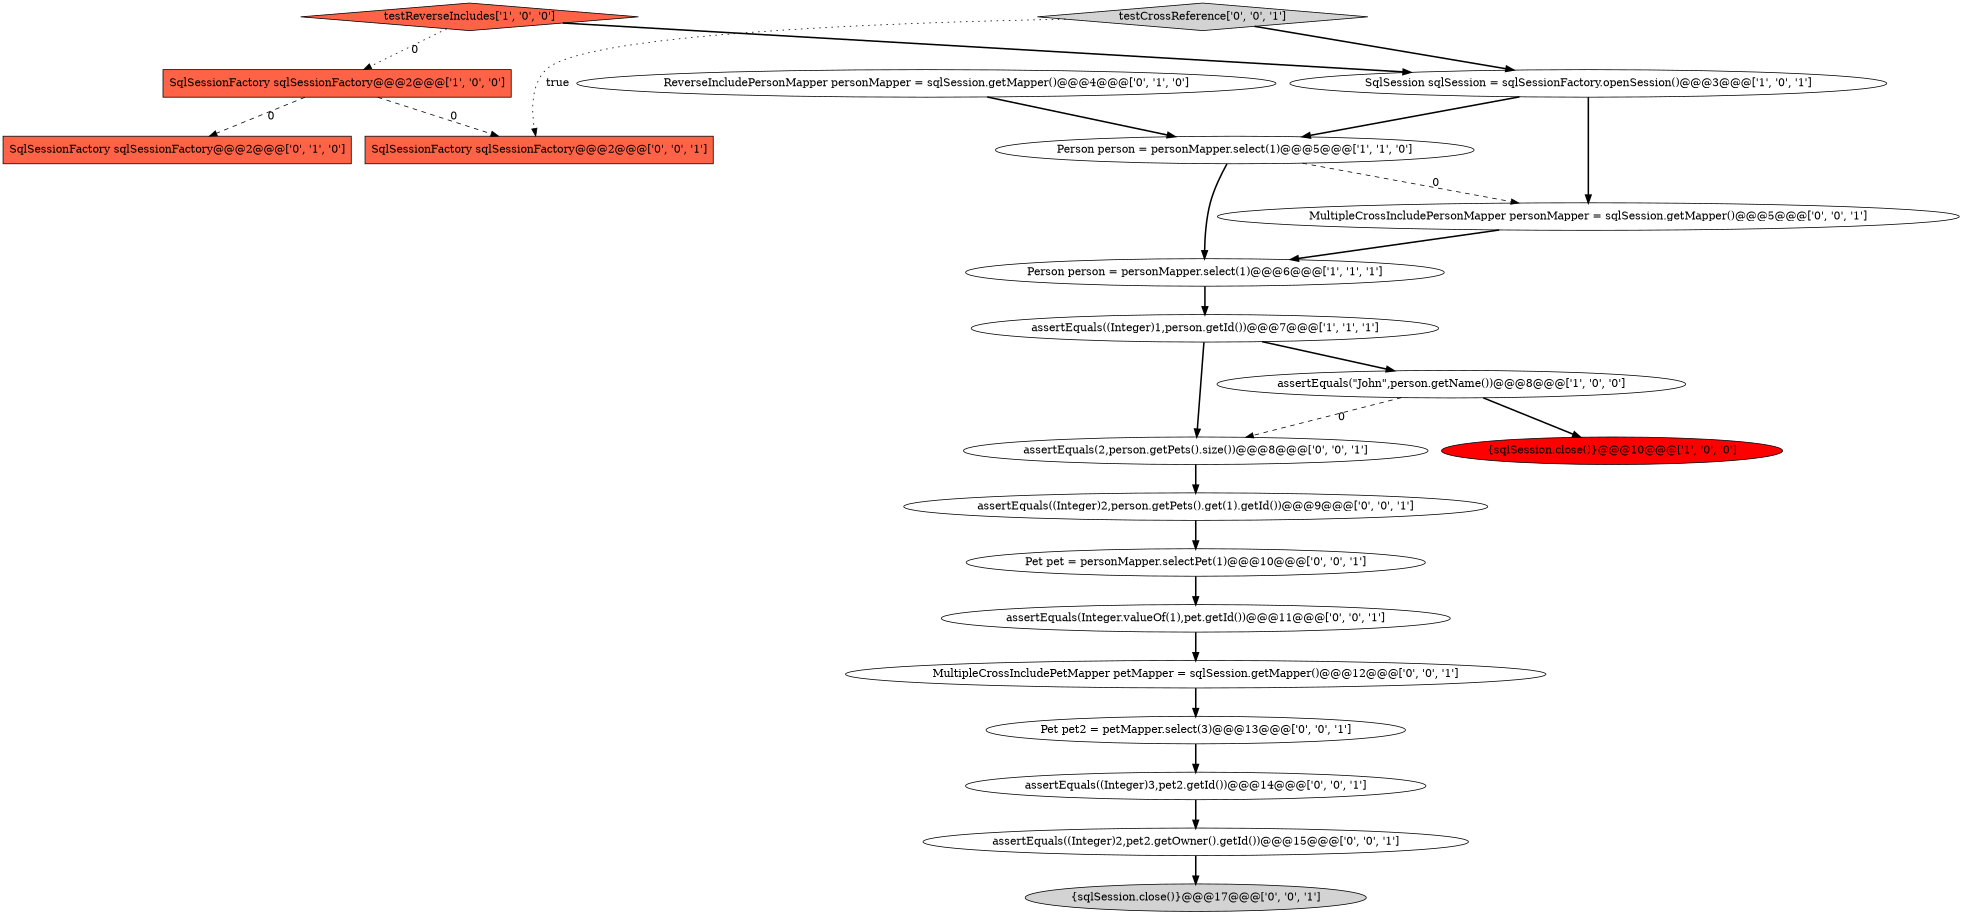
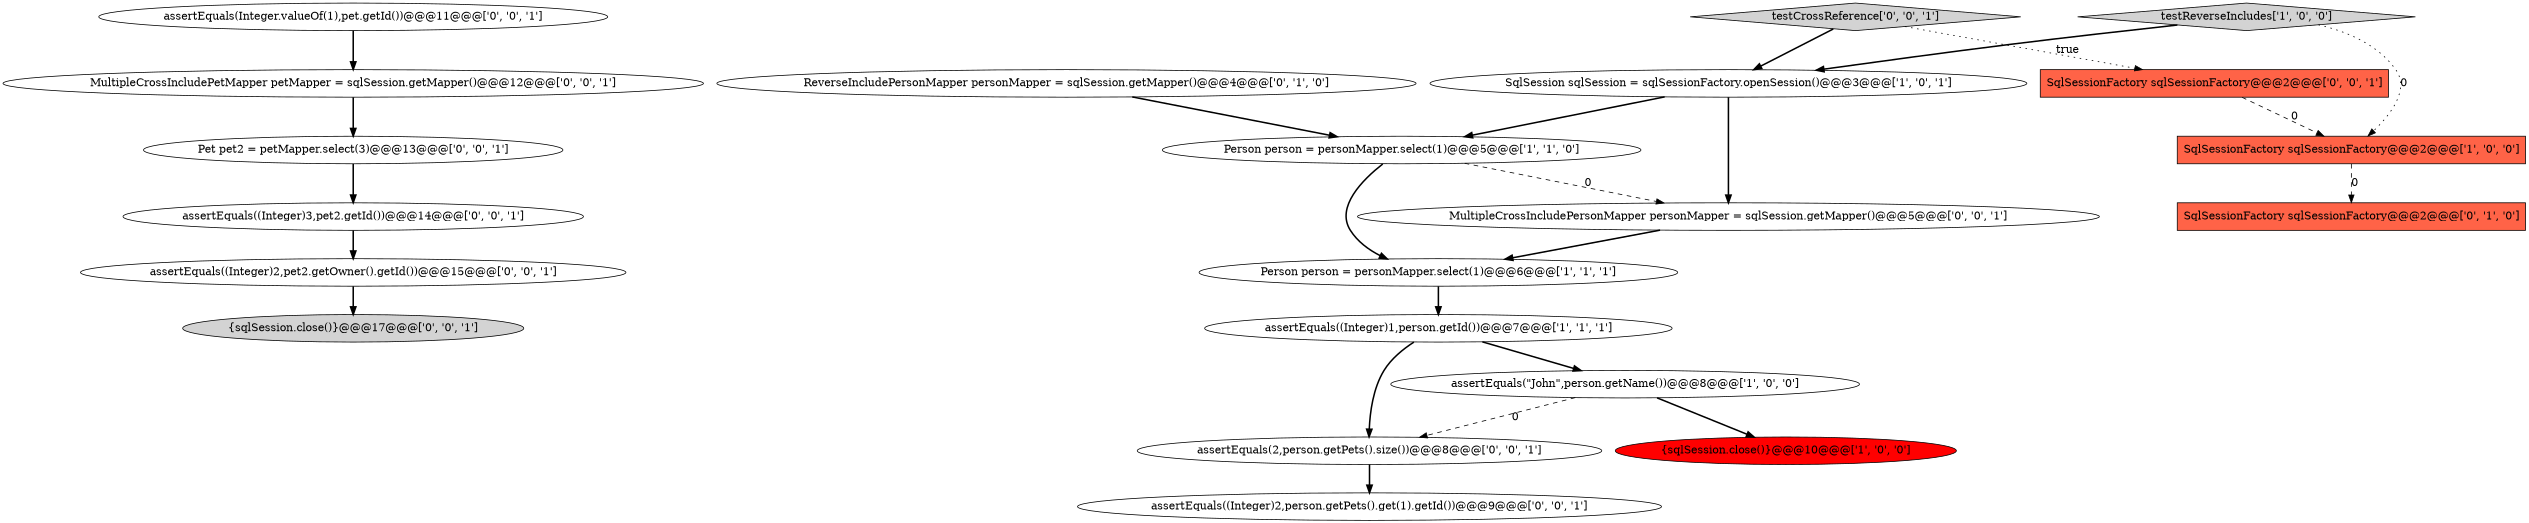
(469, 17) -> (2247, 17)
(434, 116) -> (2280, 115)
(1196, 562) -> none
